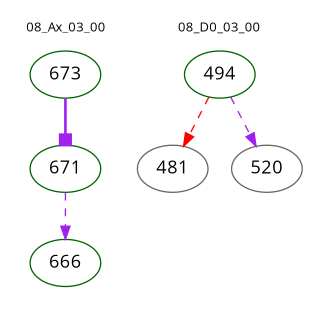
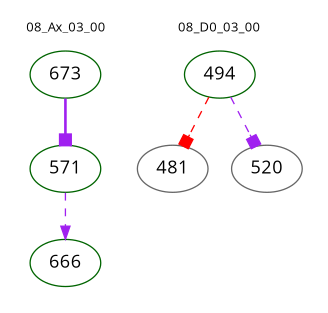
(199, 116) -> (199, 116)
(240, 116) -> (240, 116)
(65, 169) -> (65, 169)
